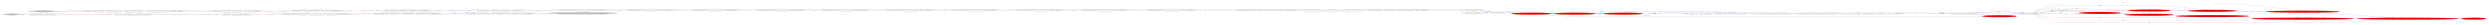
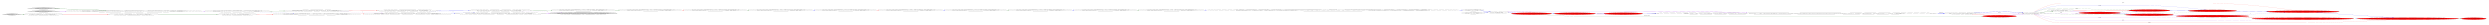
none -> (44, 8)
